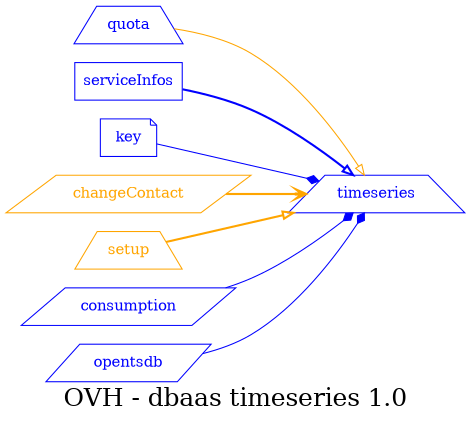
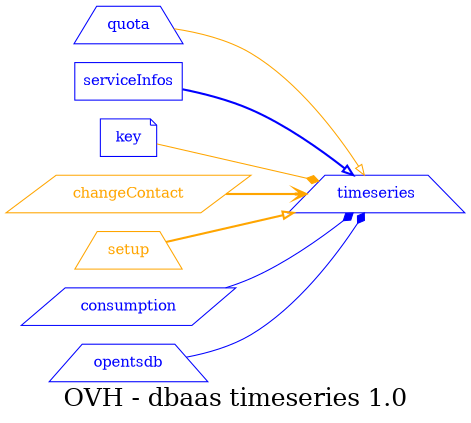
(232, 161) -> (232, 161)
(129, 363) -> (129, 363)
